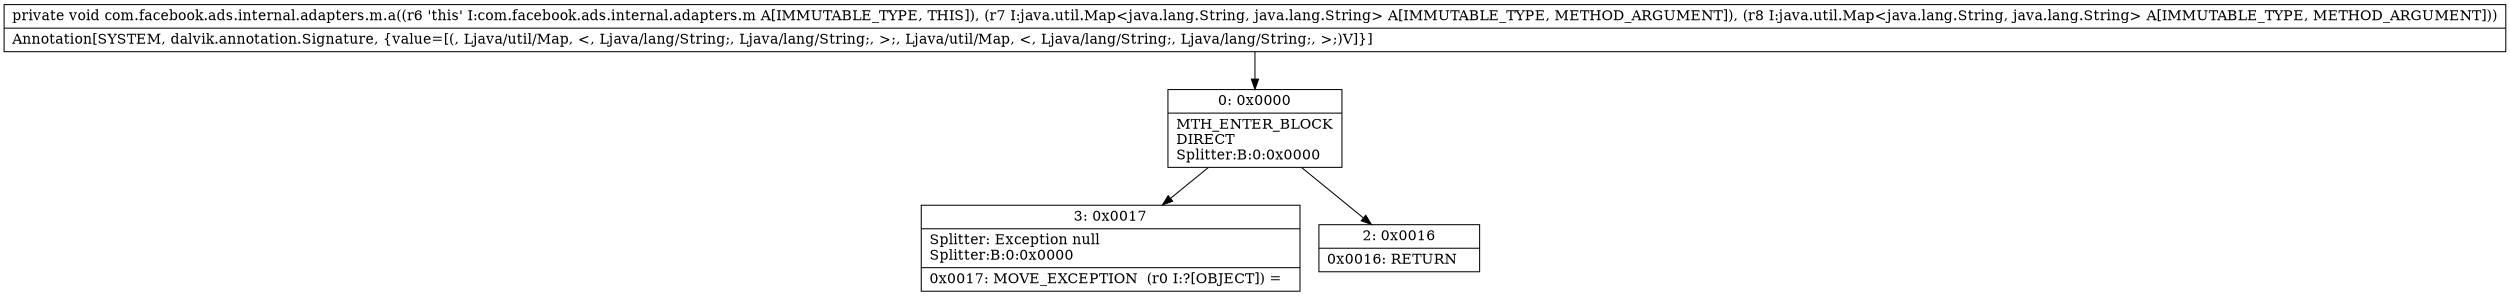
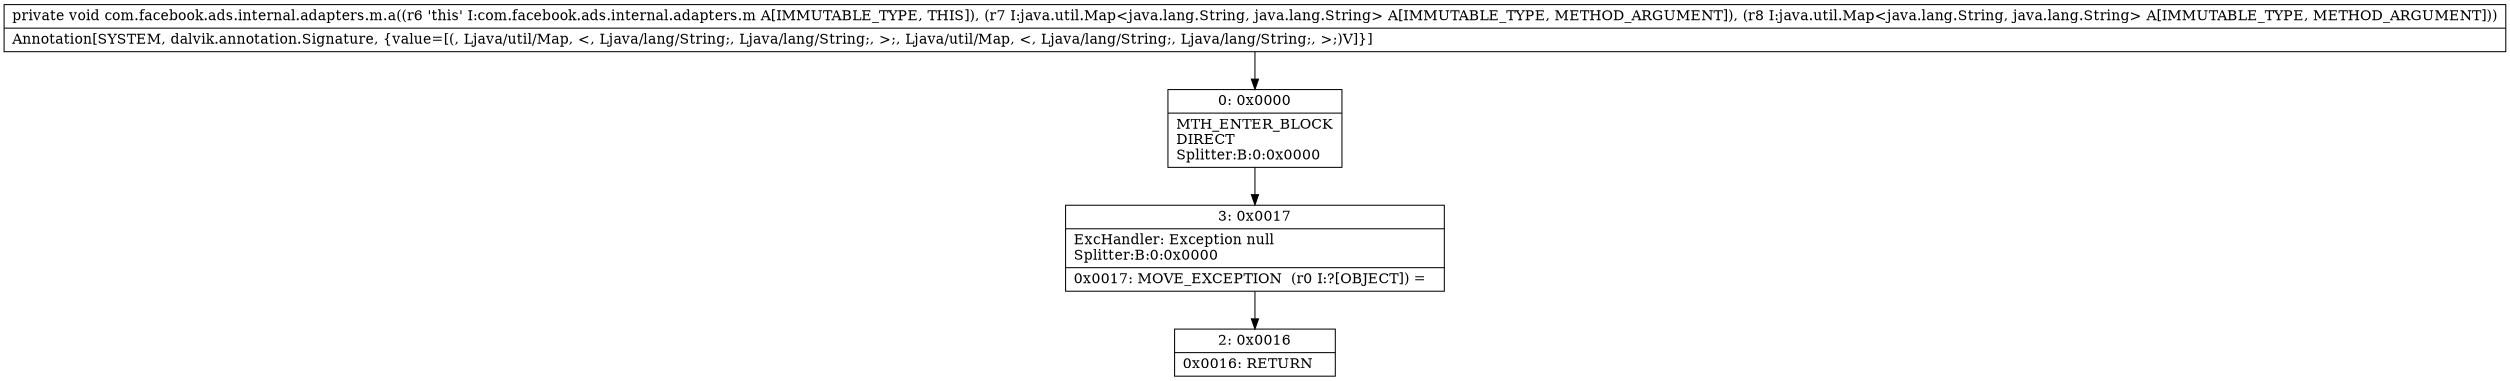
(1332, 193) -> (1255, 305)
(1015, 240) -> (1174, 240)
